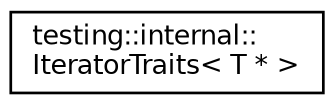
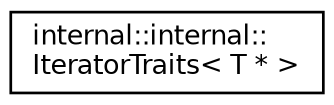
(167, 53) -> (167, 53)
